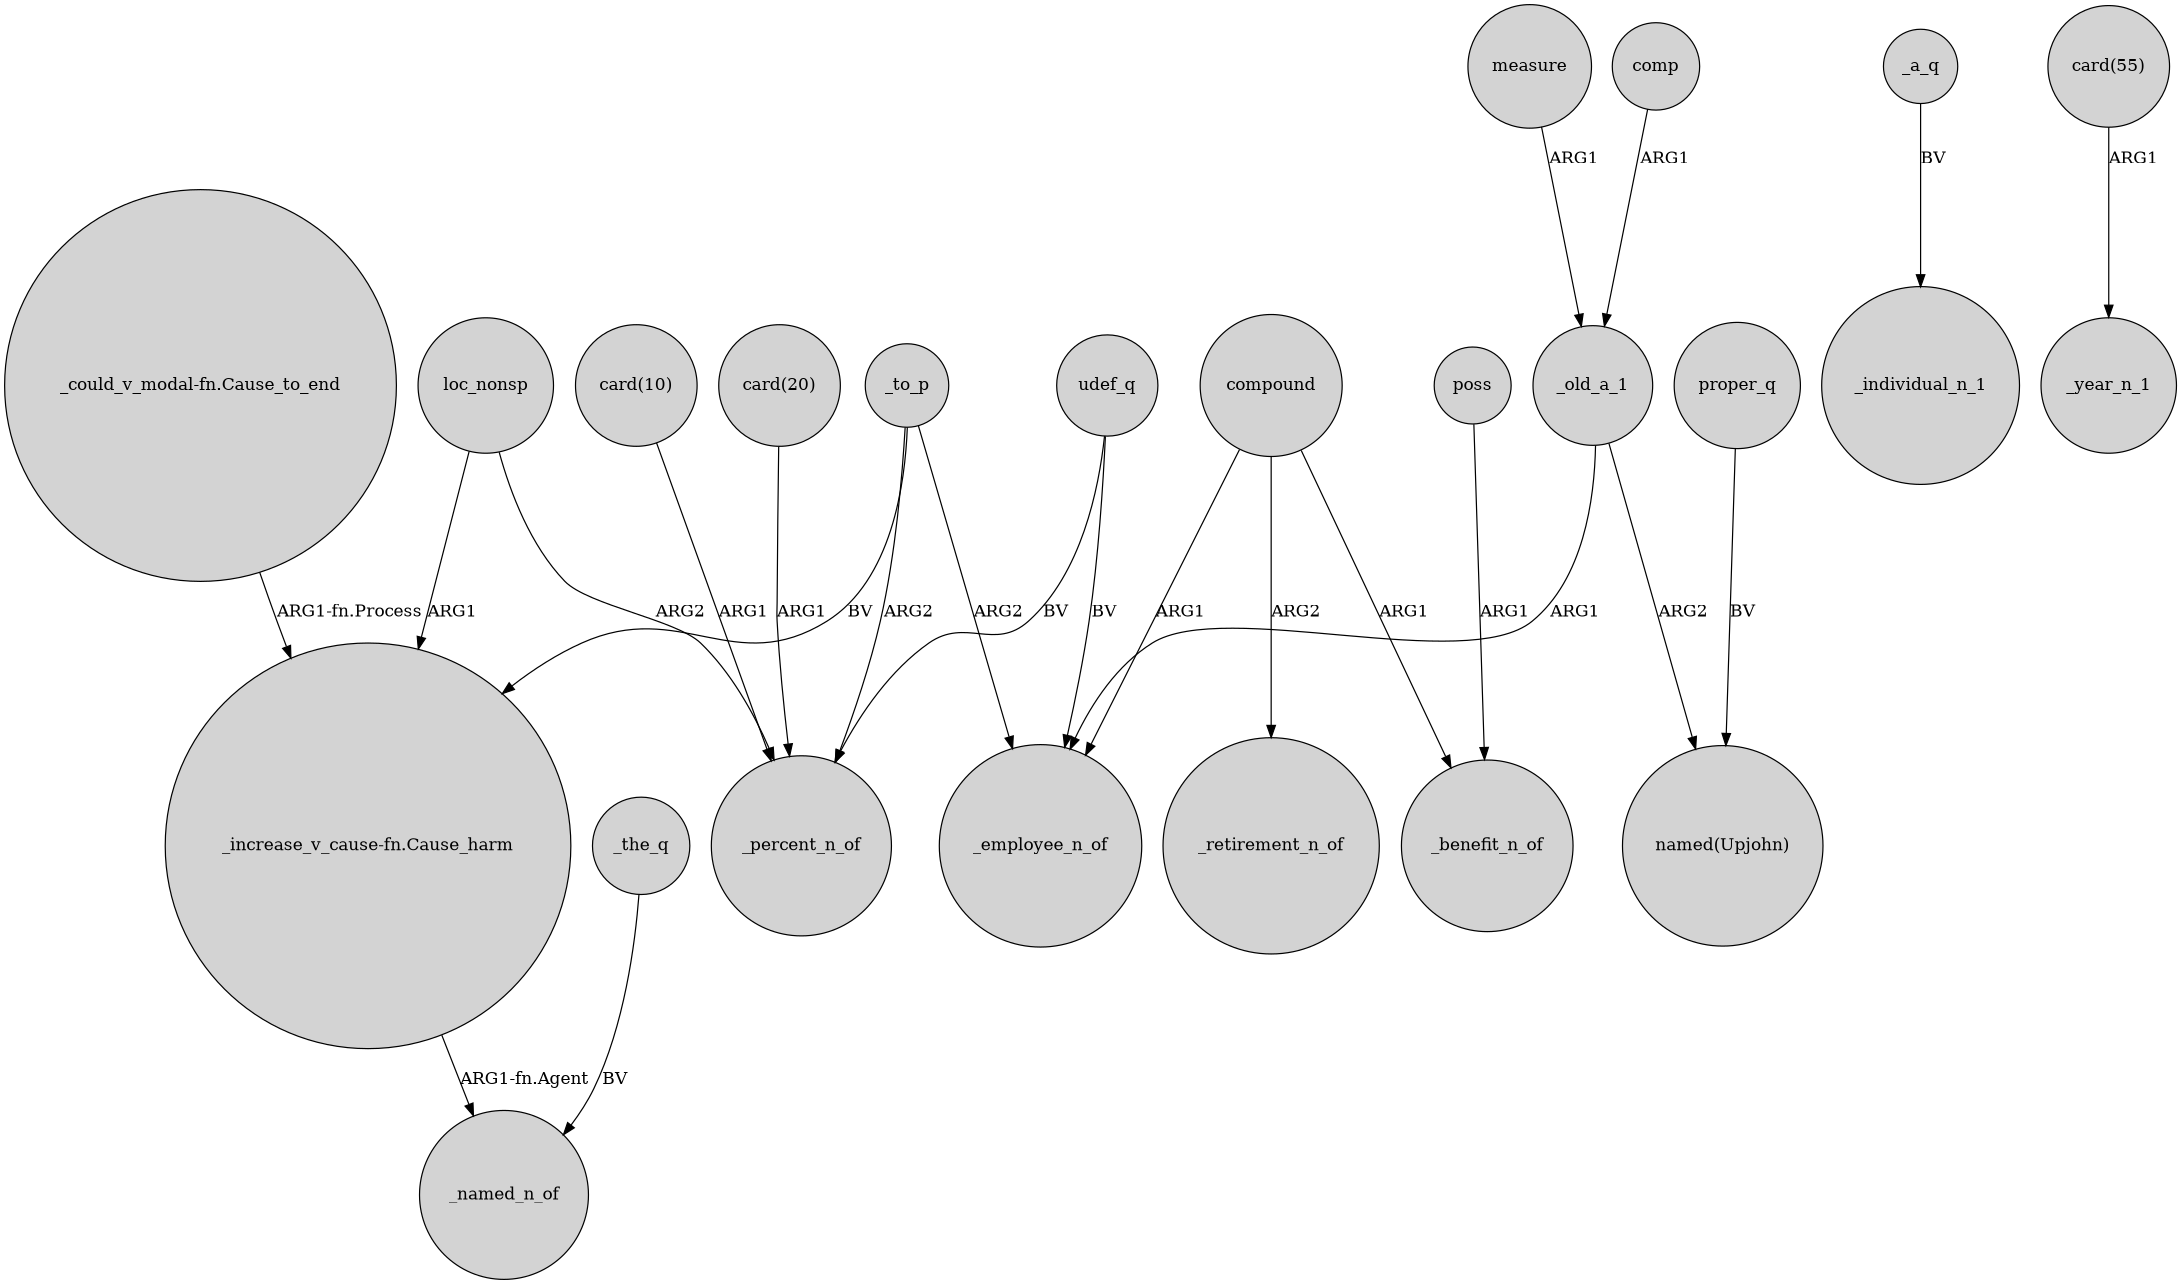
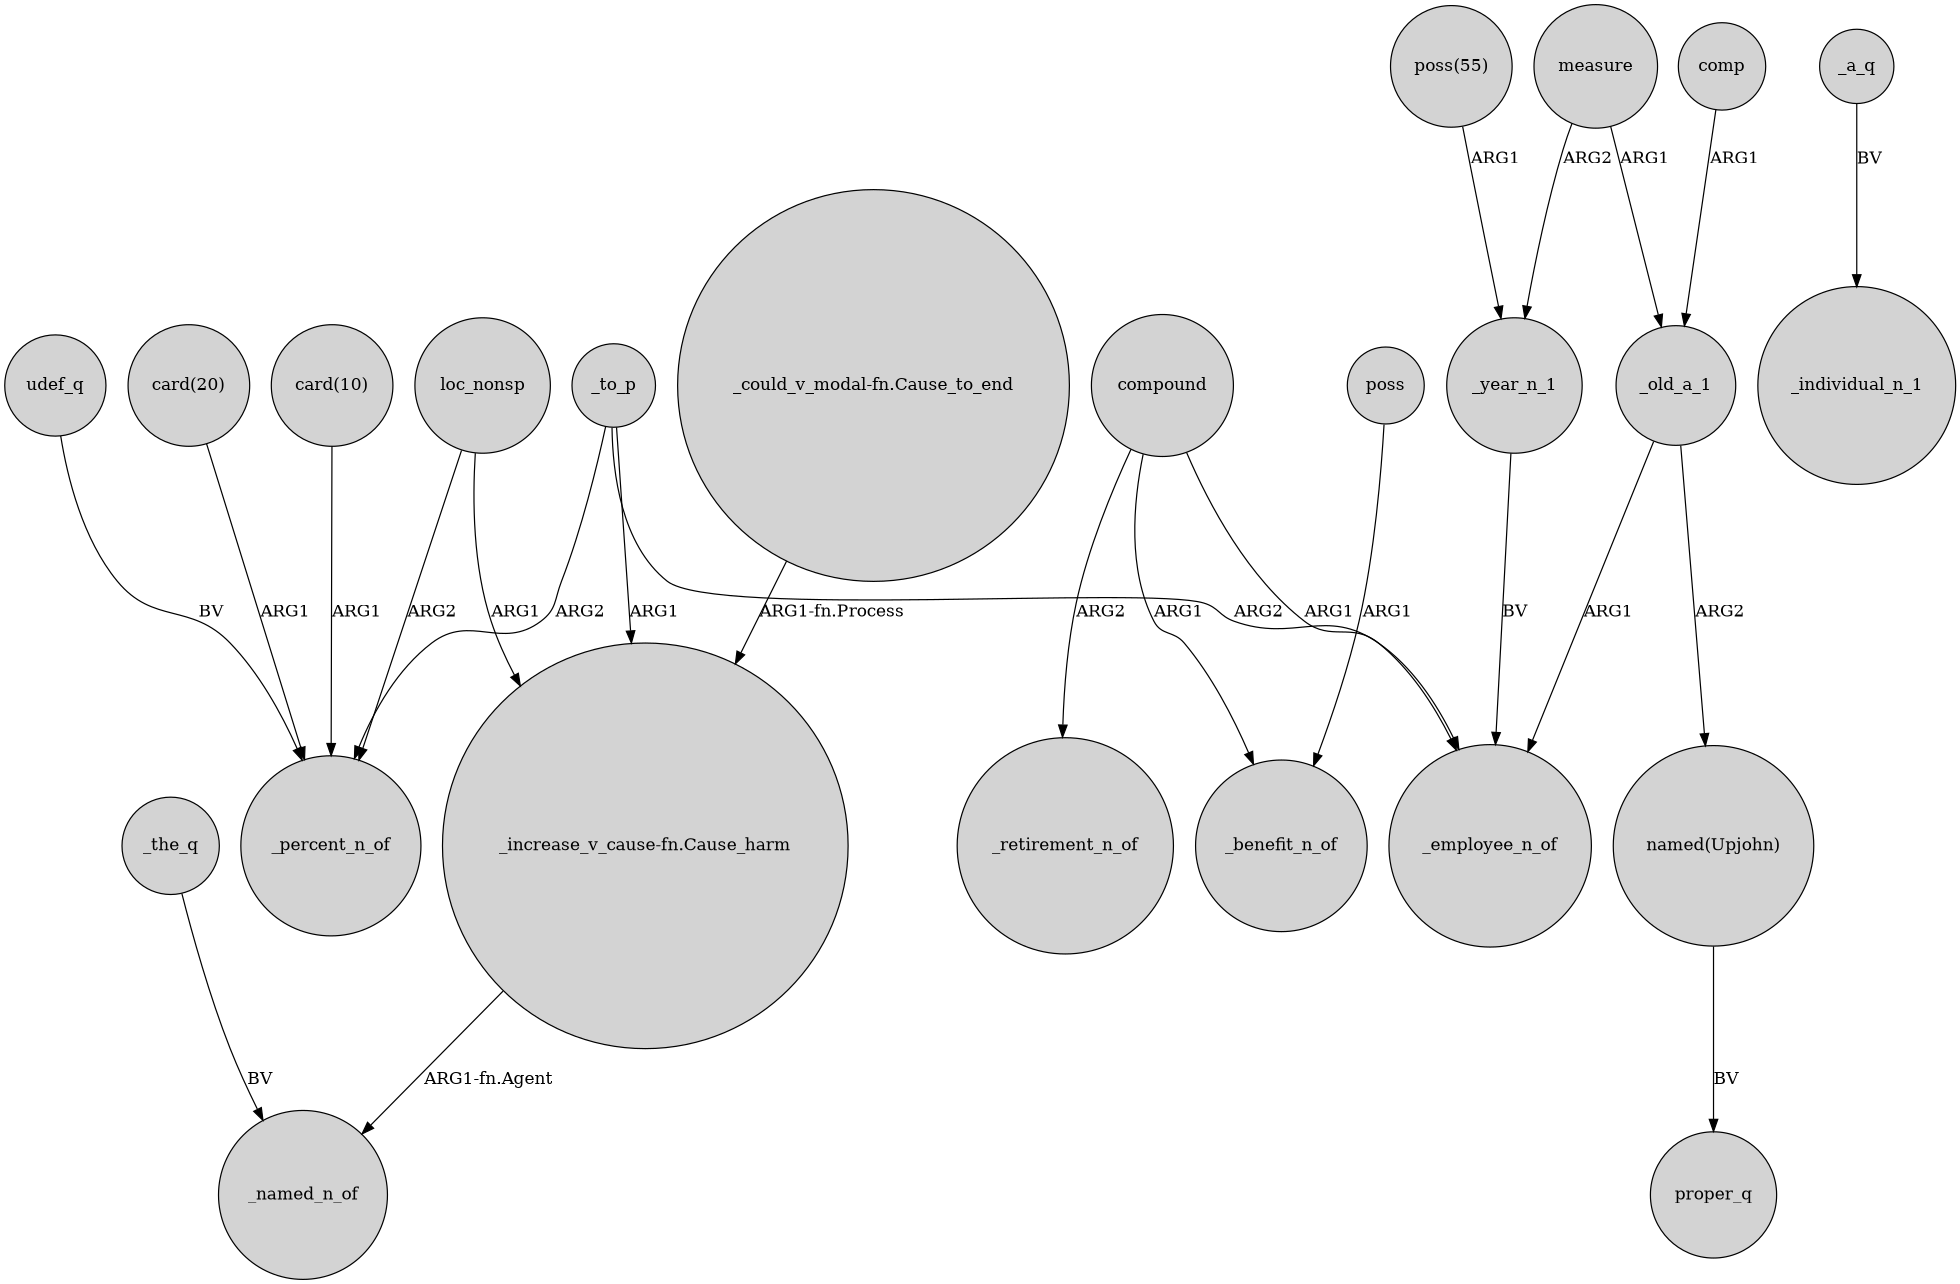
(2109, 66) -> (1451, 66)
none -> (1546, 214)
(1094, 587) -> (1504, 593)
(1731, 591) -> (1714, 1033)
(860, 612) -> (654, 612)
